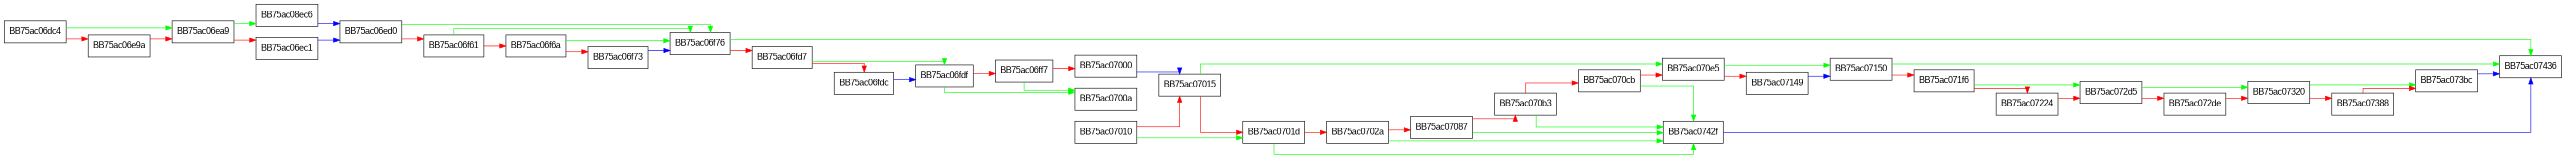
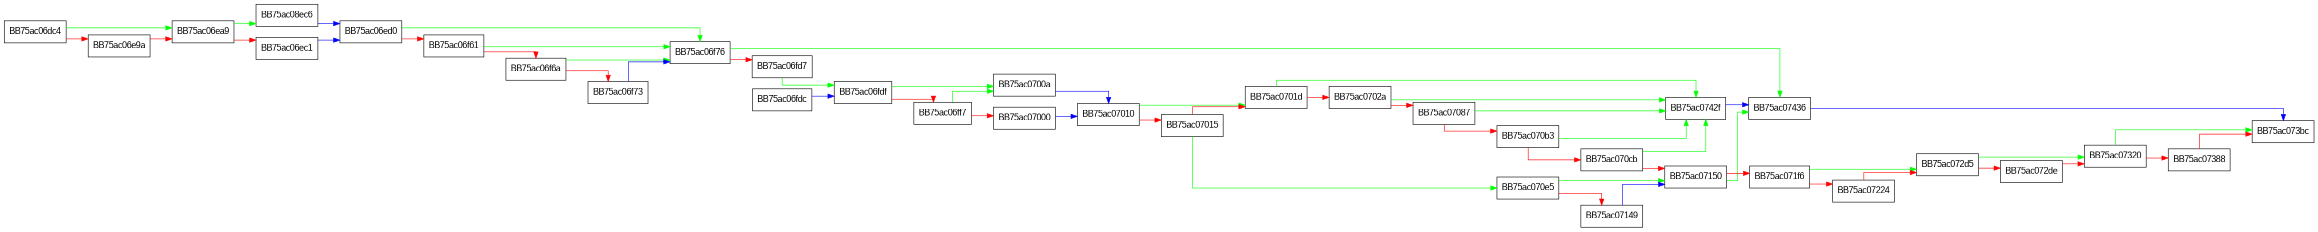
(840, 63) -> none
(1158, 72) -> (1063, 116)
(2485, 74) -> (2050, 108)
(1648, 75) -> (1651, 168)
none -> (1085, 91)
